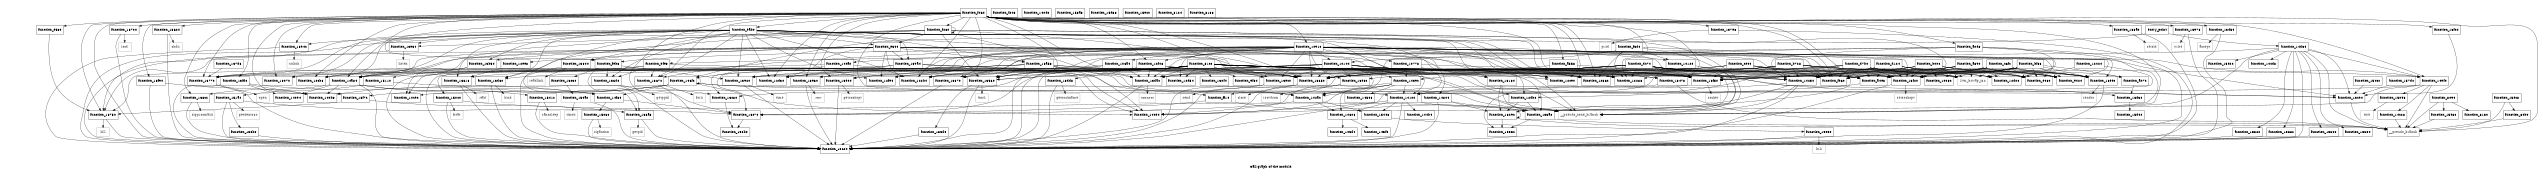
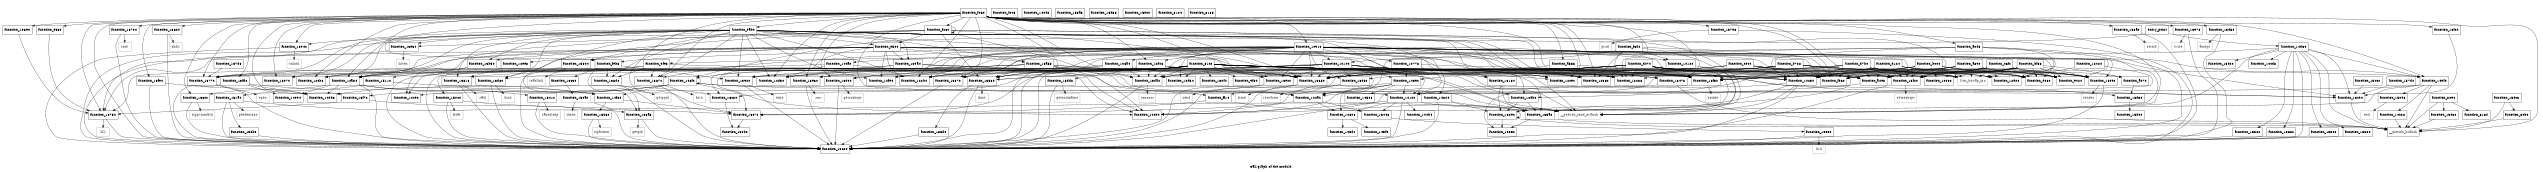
none -> (17, 30)
